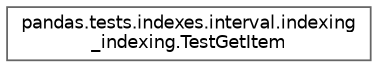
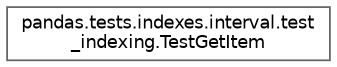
(189, 34) -> (168, 34)
